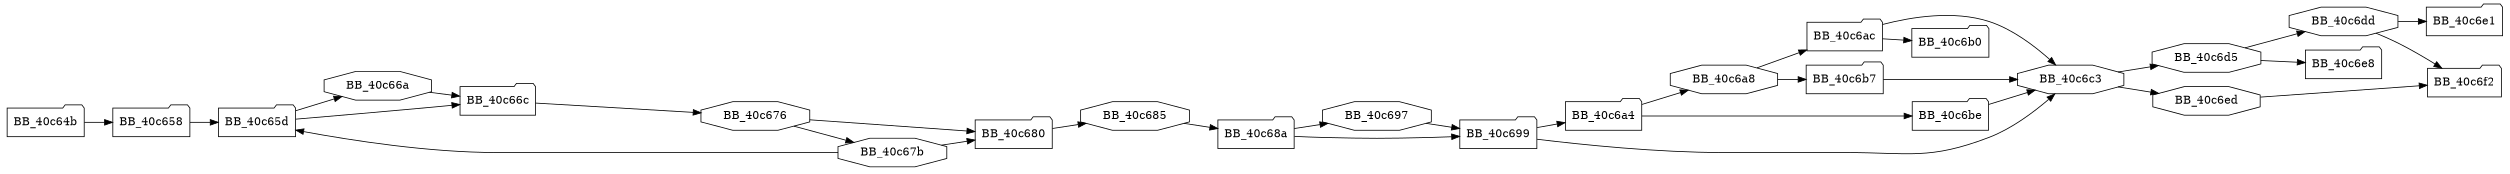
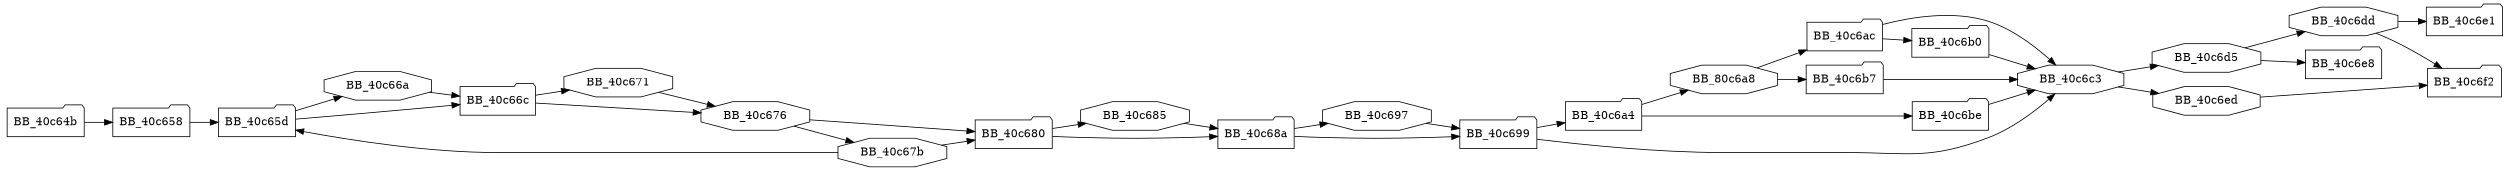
none -> (2008, 60)
(1724, 79) -> (1724, 79)
none -> (618, 83)
none -> (1131, 138)
